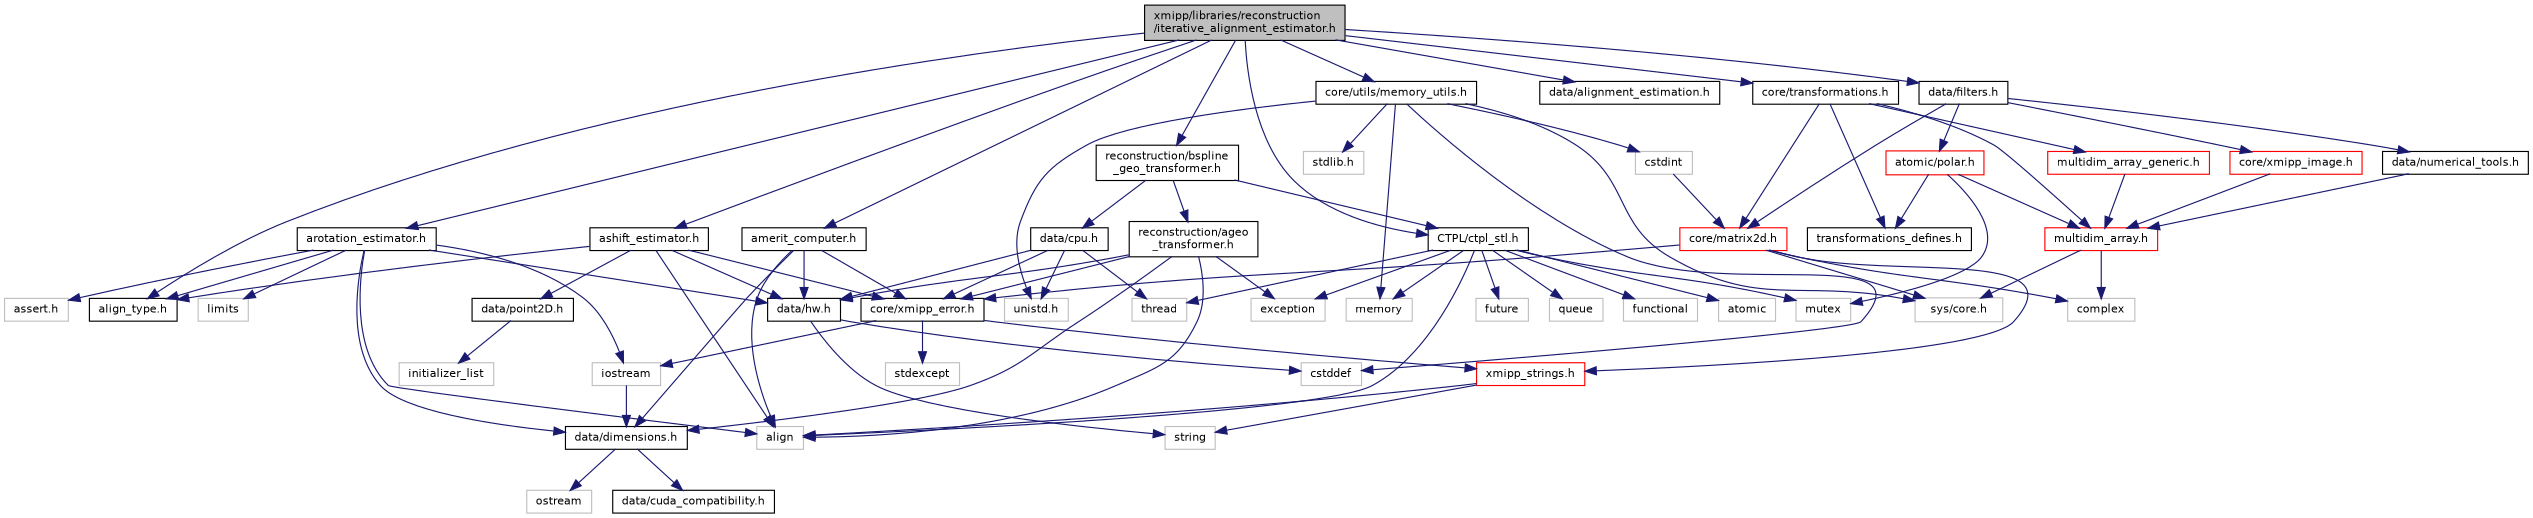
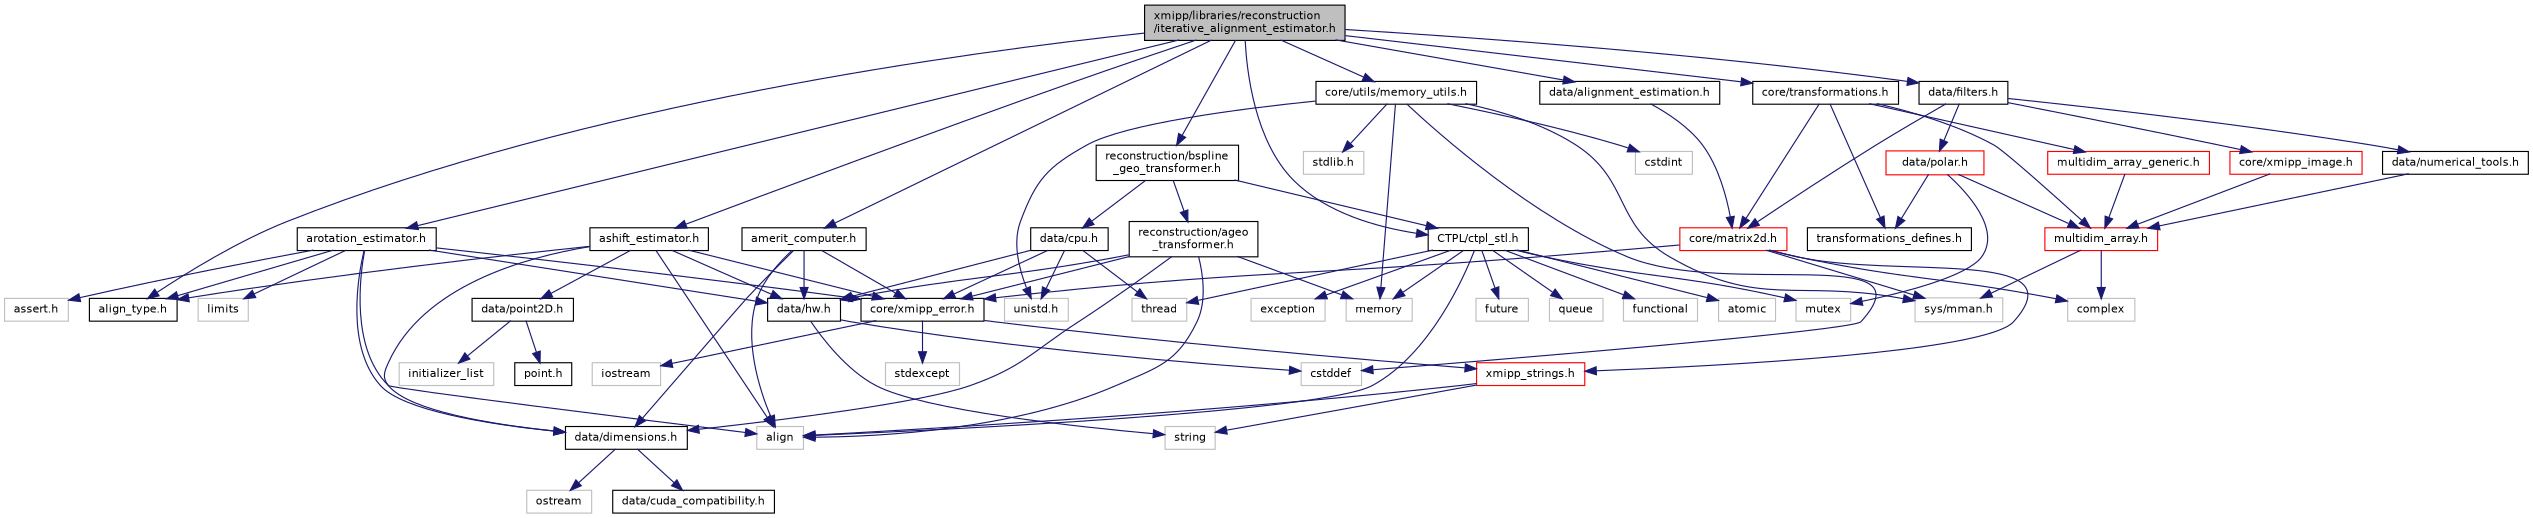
(1935, 163) -> (1935, 163)
(1695, 197) -> (1706, 150)
(1233, 269) -> (1266, 267)
(549, 277) -> (643, 272)
(1959, 310) -> (1959, 310)
none -> (543, 374)
(626, 400) -> (399, 344)
